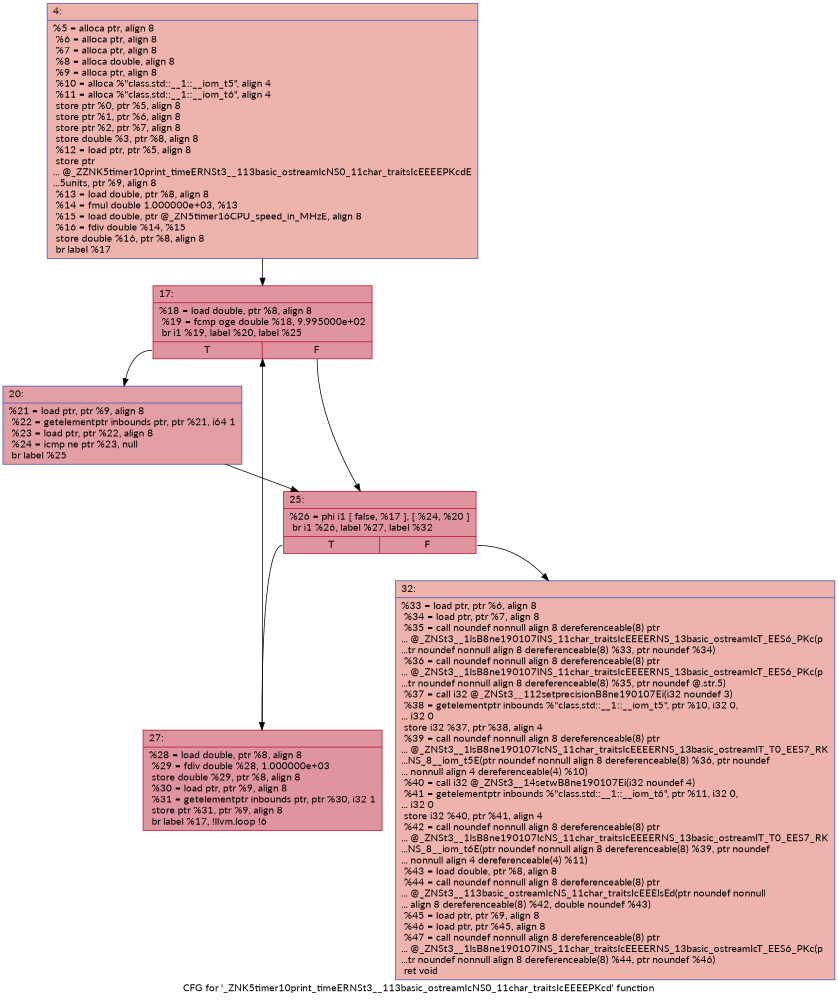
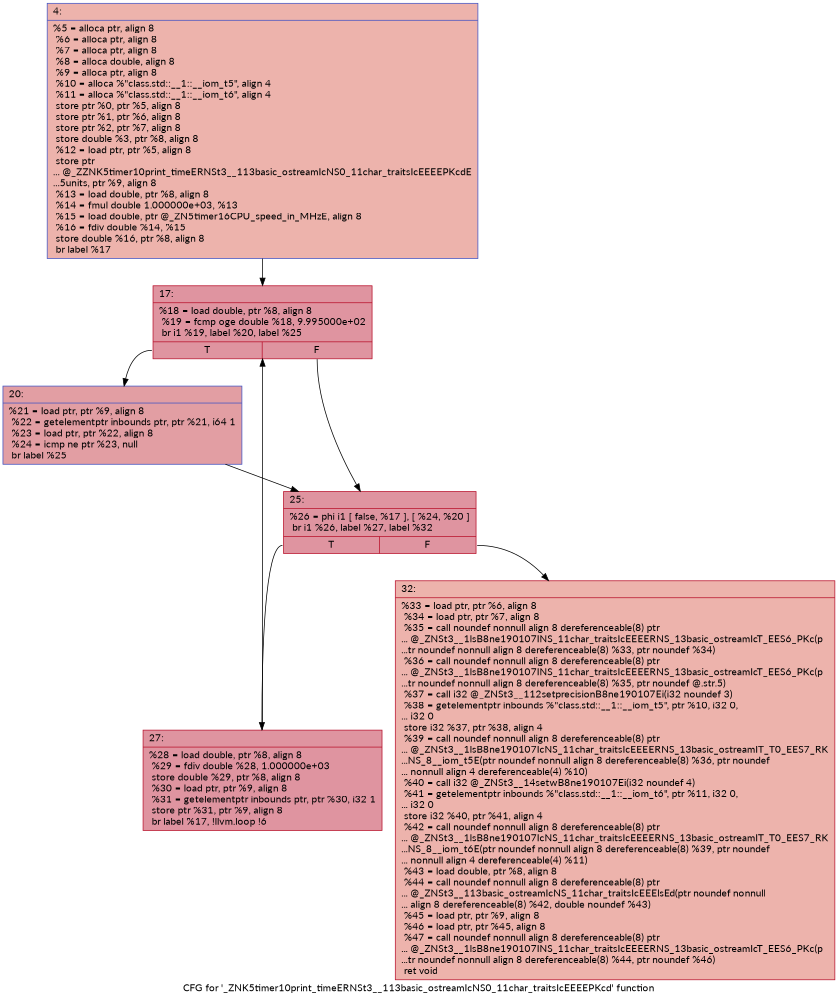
(615, 780) -> (615, 780)
